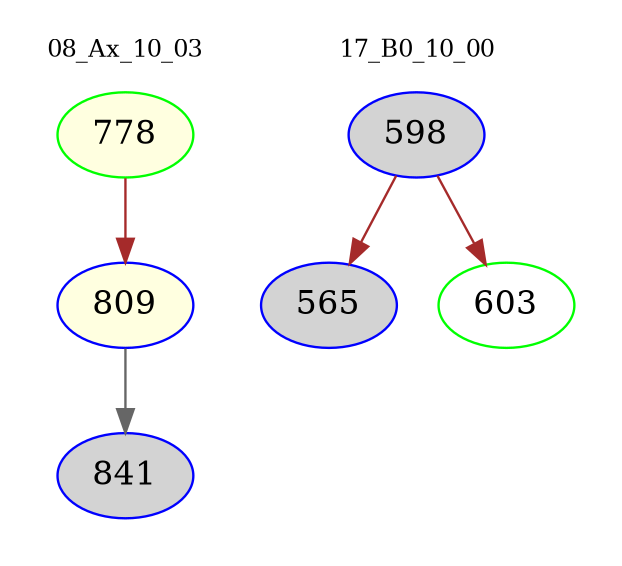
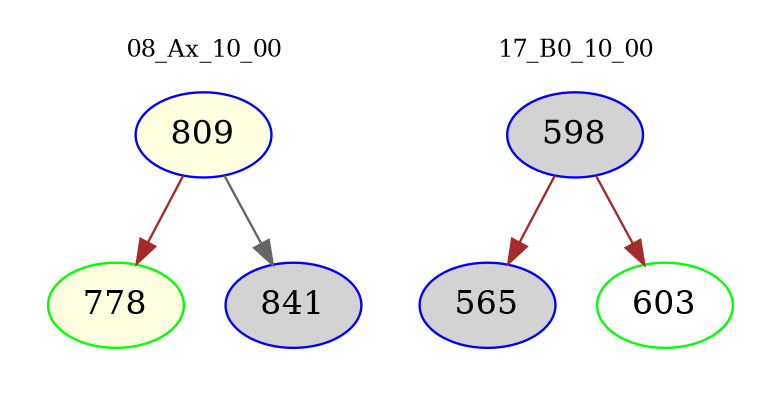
(125, 51) -> (205, 51)
(125, 208) -> (166, 209)
